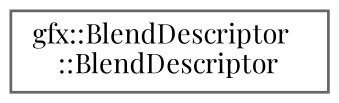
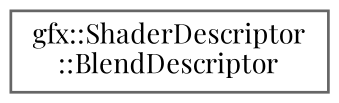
(170, 52) -> (170, 52)
